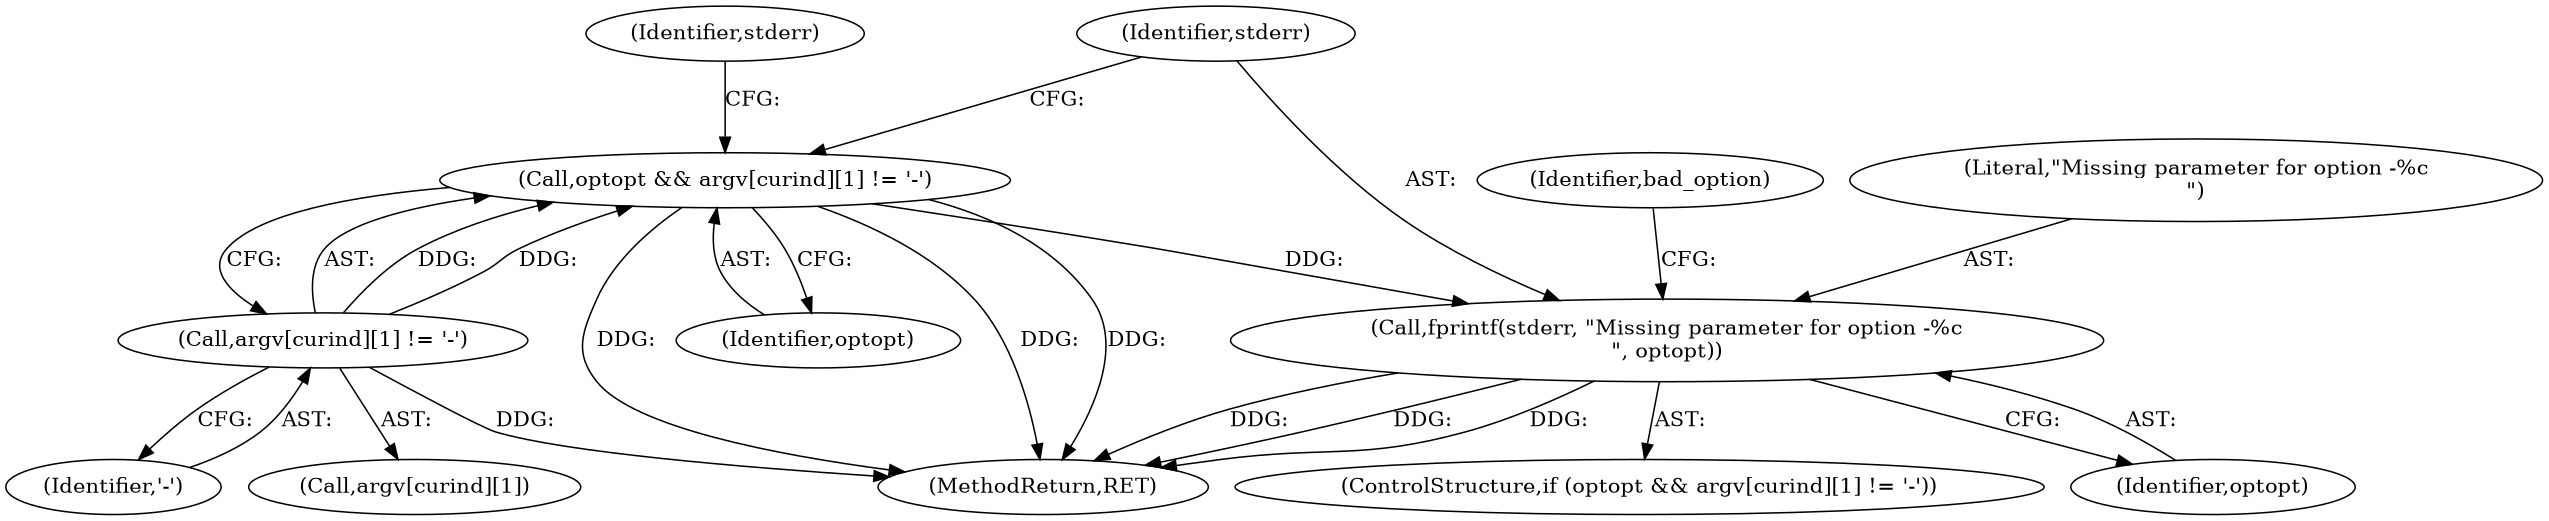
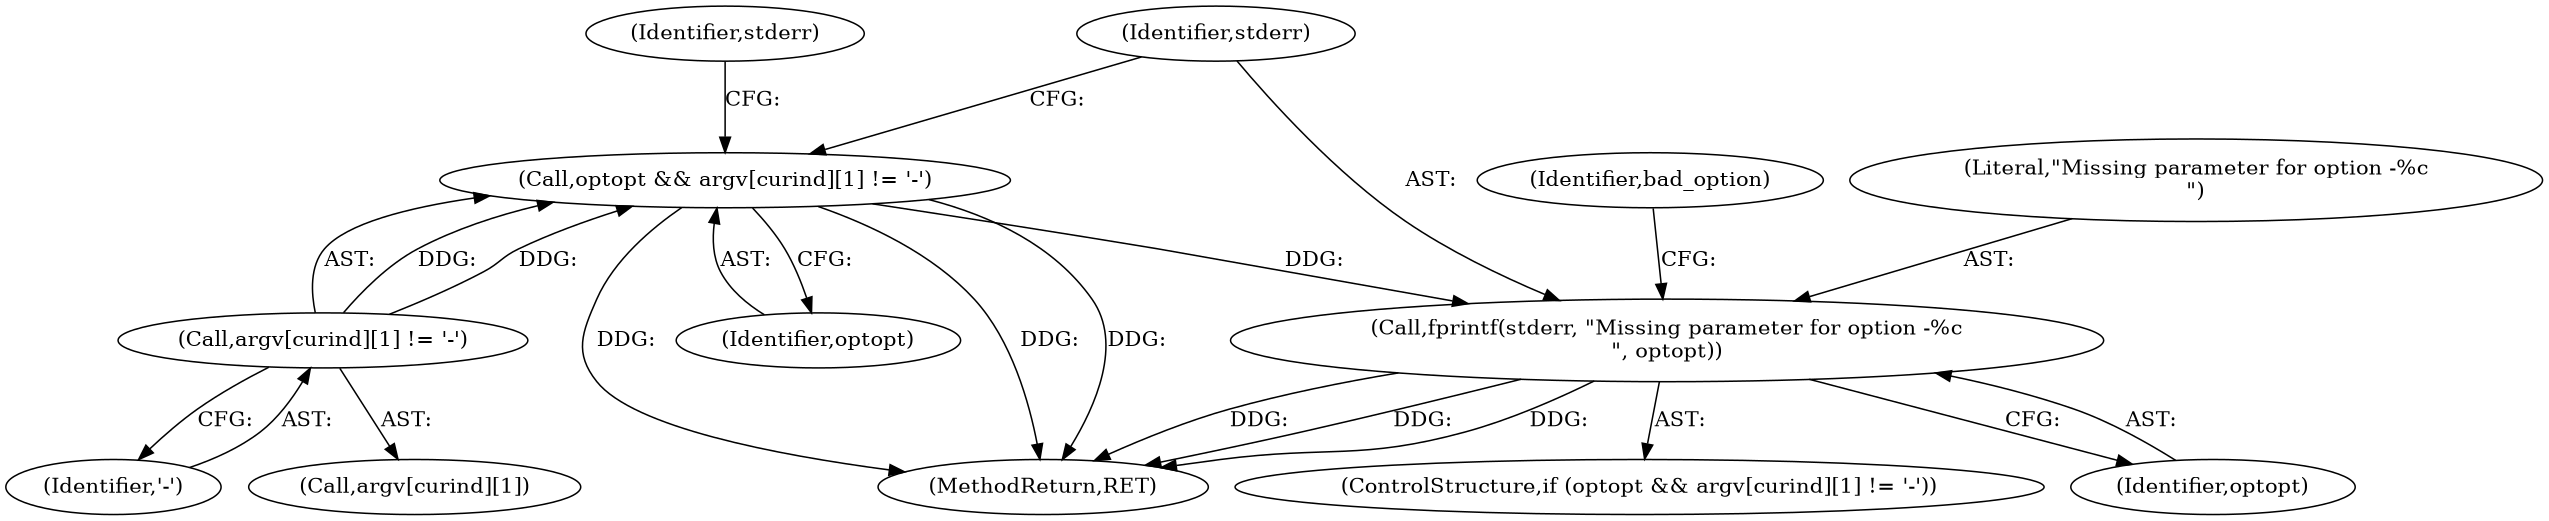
(298, 212) -> none
(613, 453) -> none
